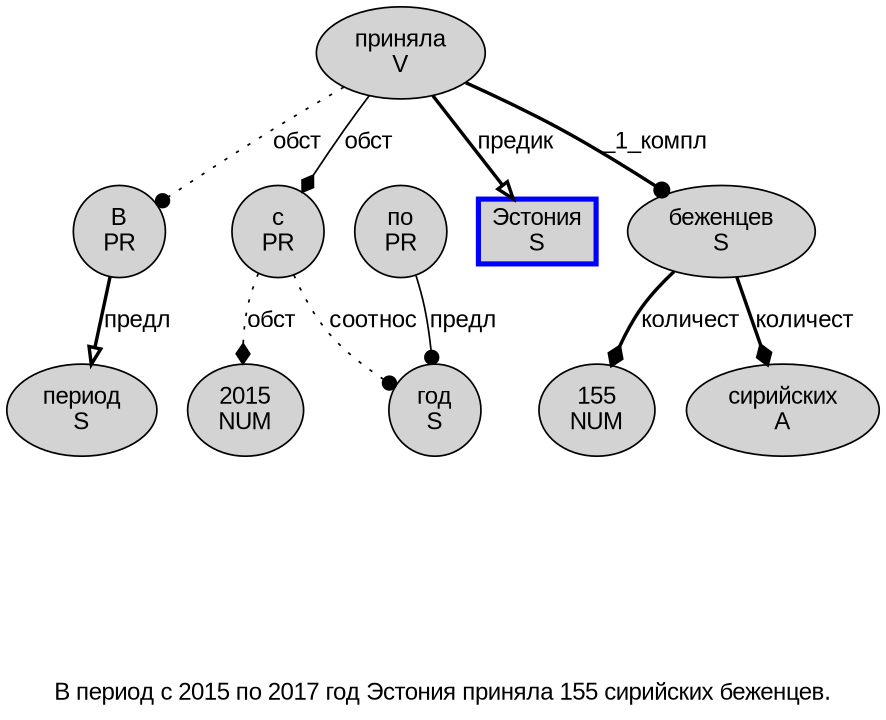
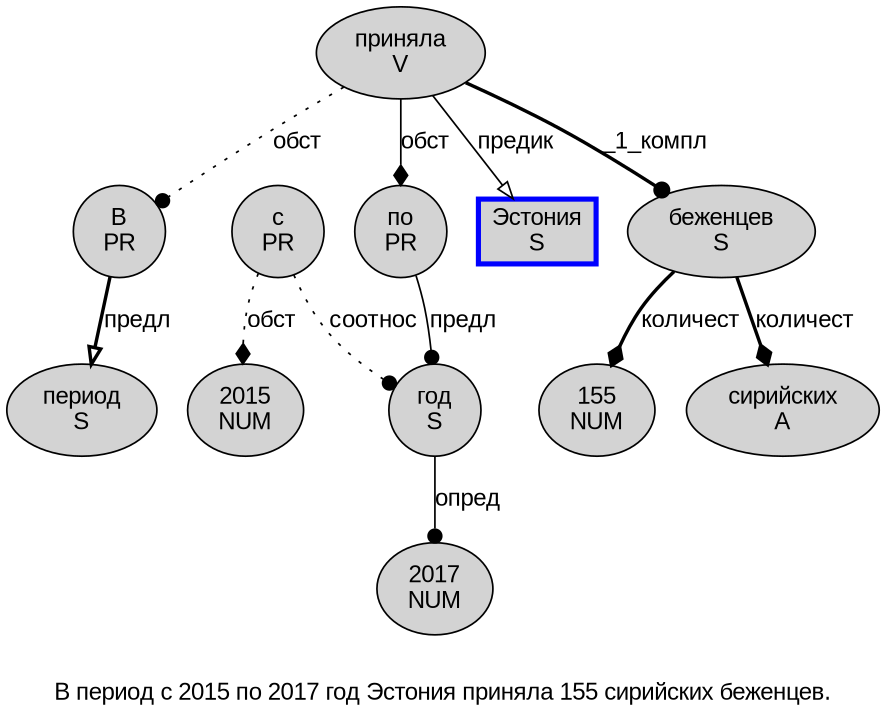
(341, 135) -> (401, 132)
(468, 140) -> (468, 140)
none -> (435, 589)
